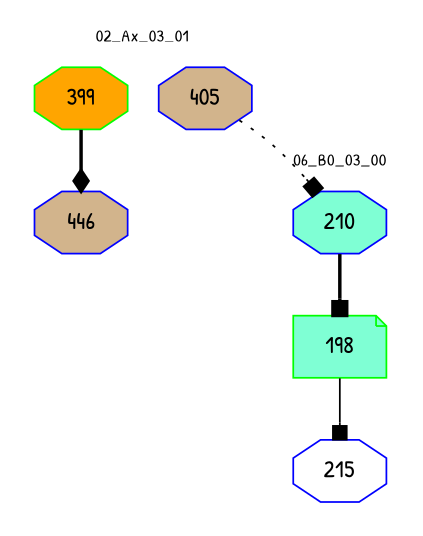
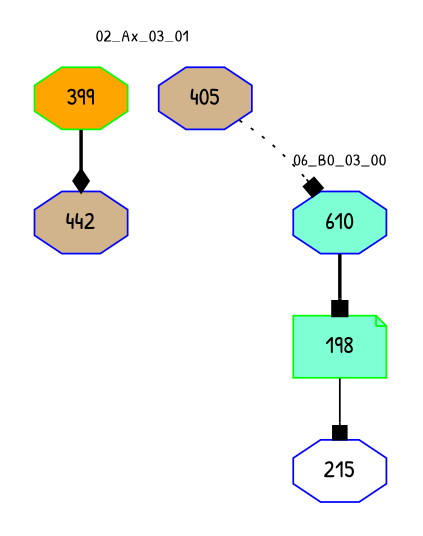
(81, 223) -> (81, 223)
(340, 223) -> (340, 223)
